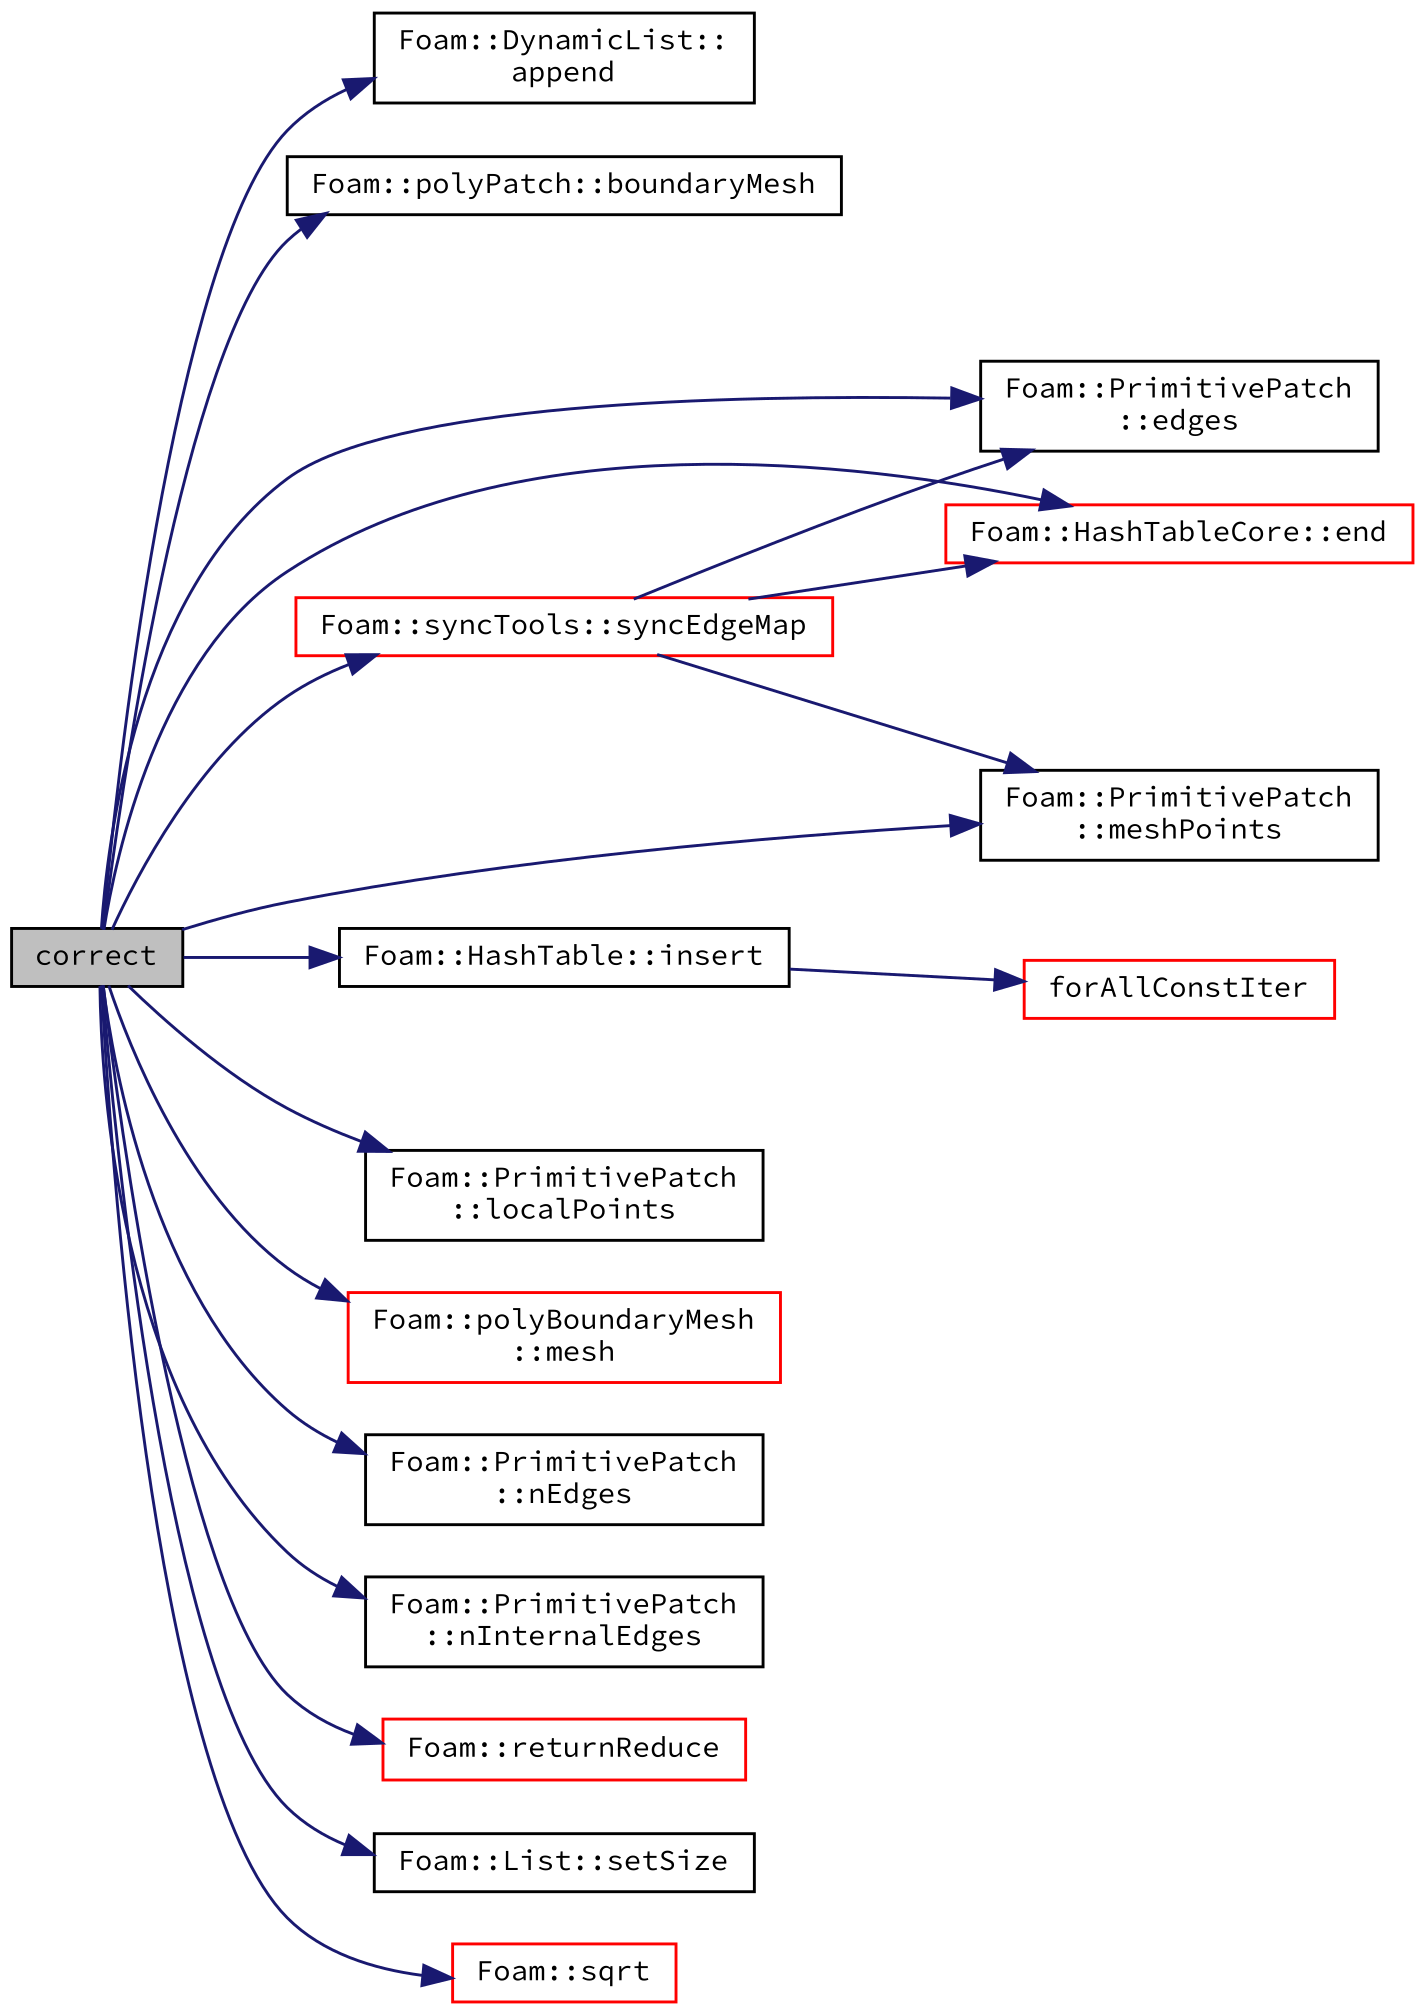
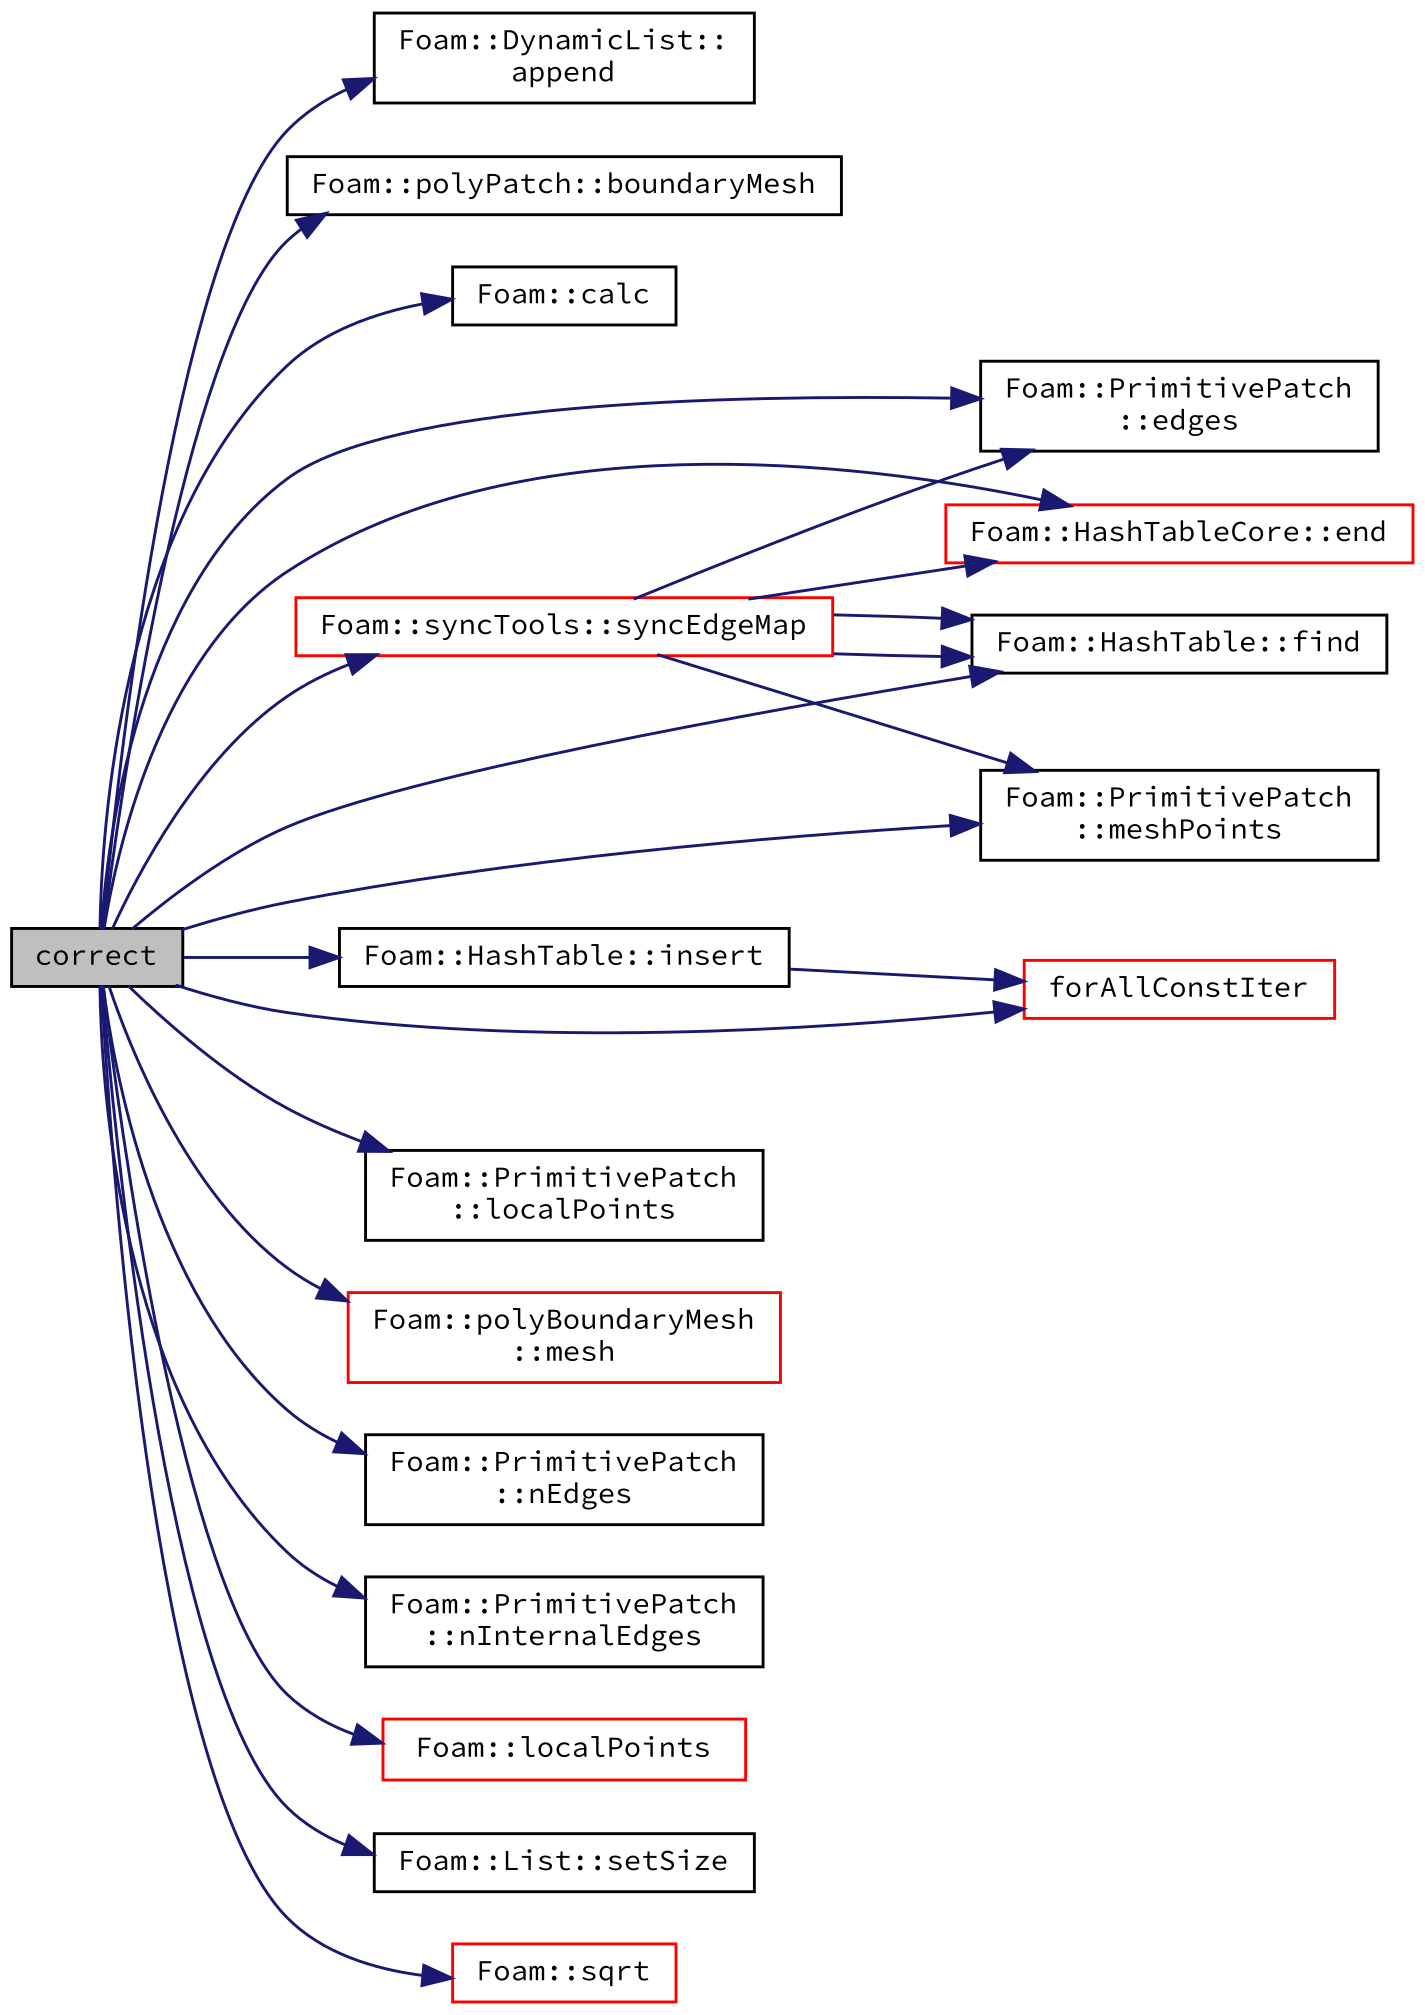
none -> (564, 296)
none -> (1179, 644)
none -> (583, 1033)
(564, 1750) -> (564, 1750)
